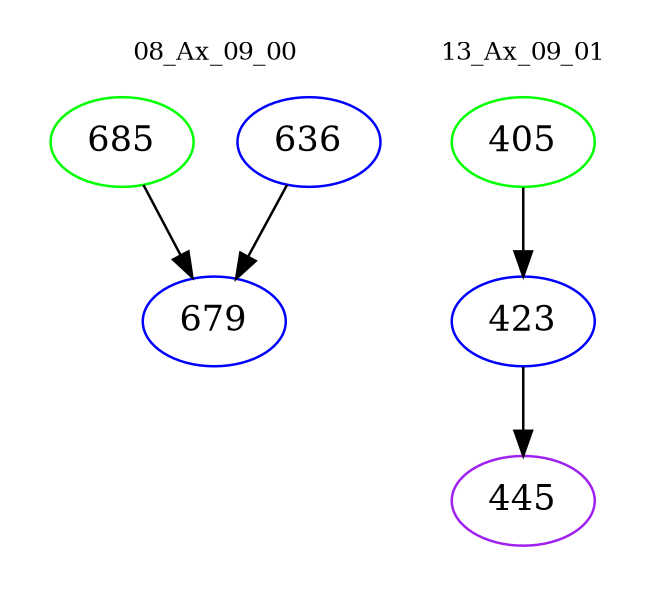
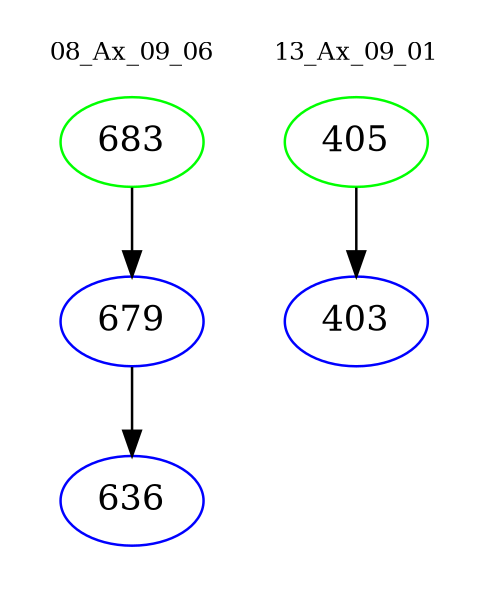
(216, 54) -> (132, 54)
(122, 142) -> (132, 142)
(268, 221) -> (132, 399)
(523, 321) -> (356, 321)
(523, 501) -> none
